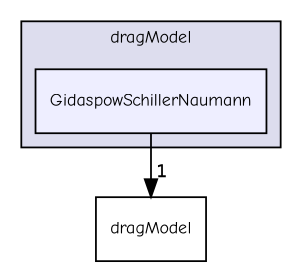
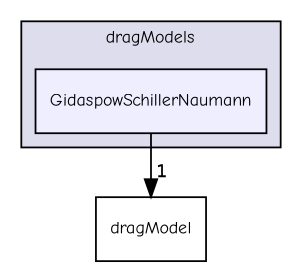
(151, 38) -> (151, 38)
